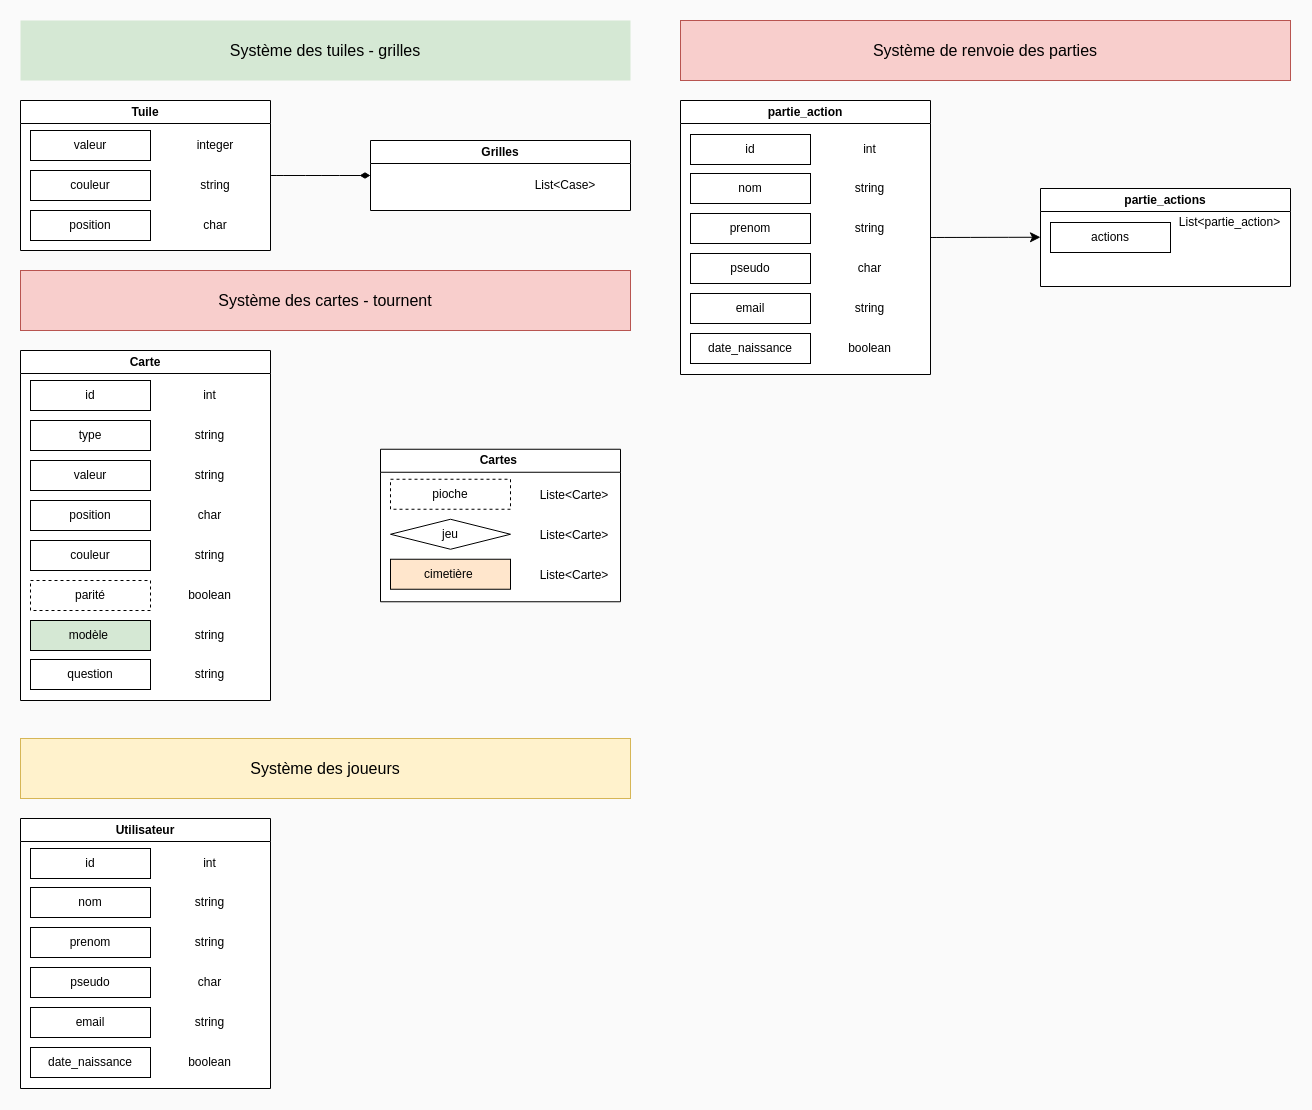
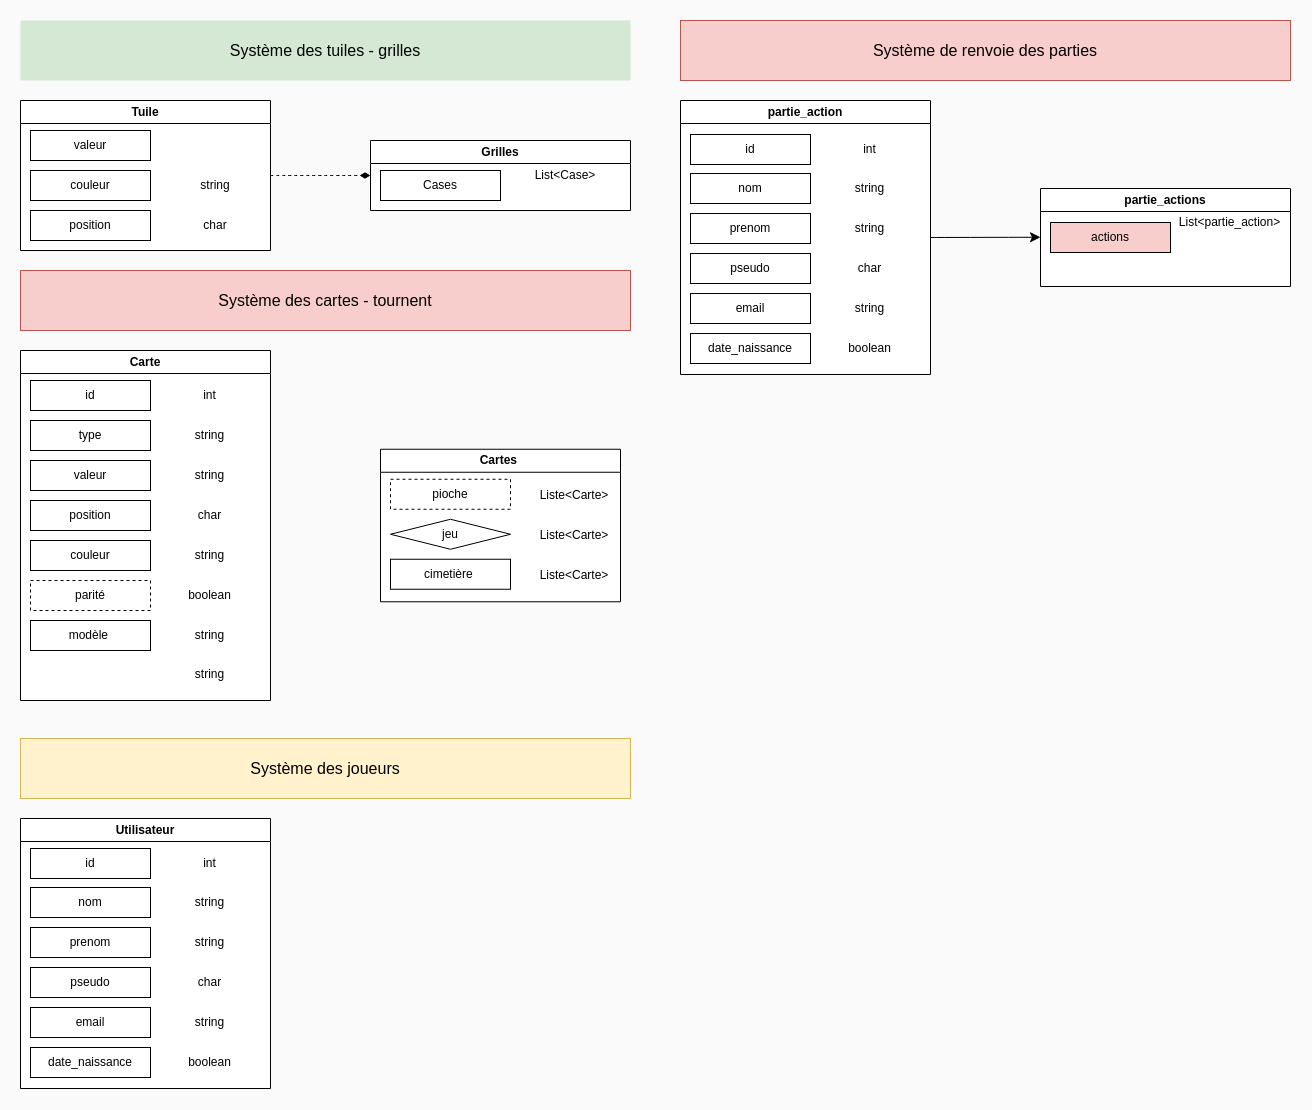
(216, 146) -> none
(317, 176) -> (317, 176)
none -> (441, 186)
(566, 186) -> (566, 176)
(1111, 238) -> (1111, 238)
(451, 574) -> (451, 574)
(91, 636) -> (91, 636)
(91, 675) -> none
